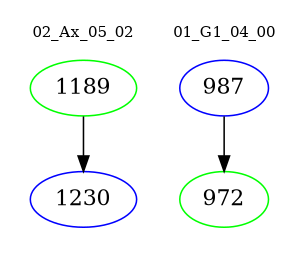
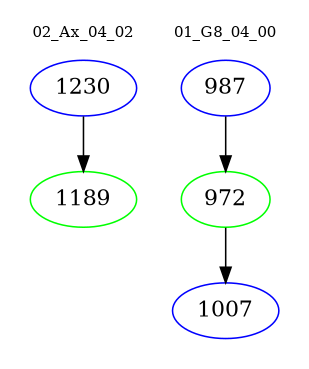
(83, 33) -> (83, 33)
(225, 33) -> (226, 33)
(83, 136) -> (83, 136)
none -> (226, 311)
